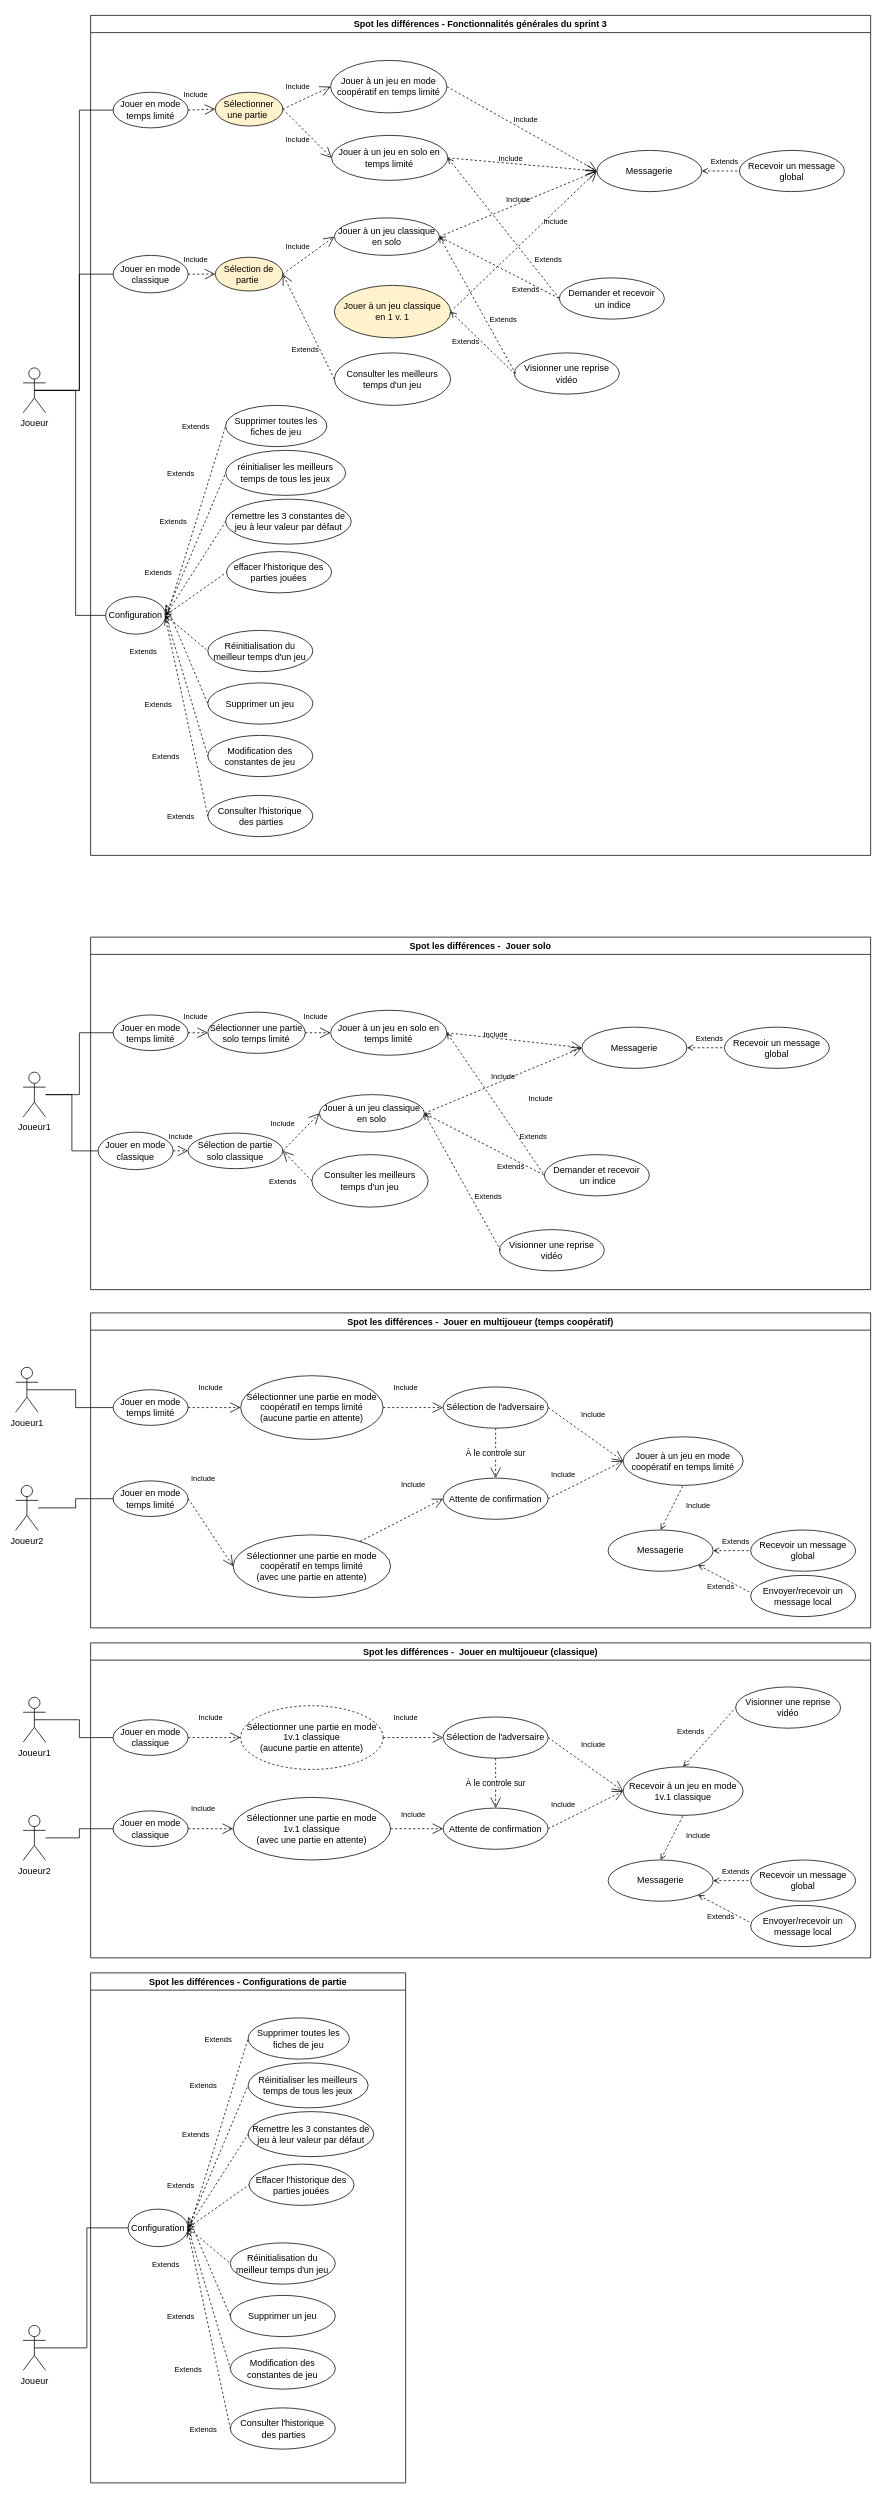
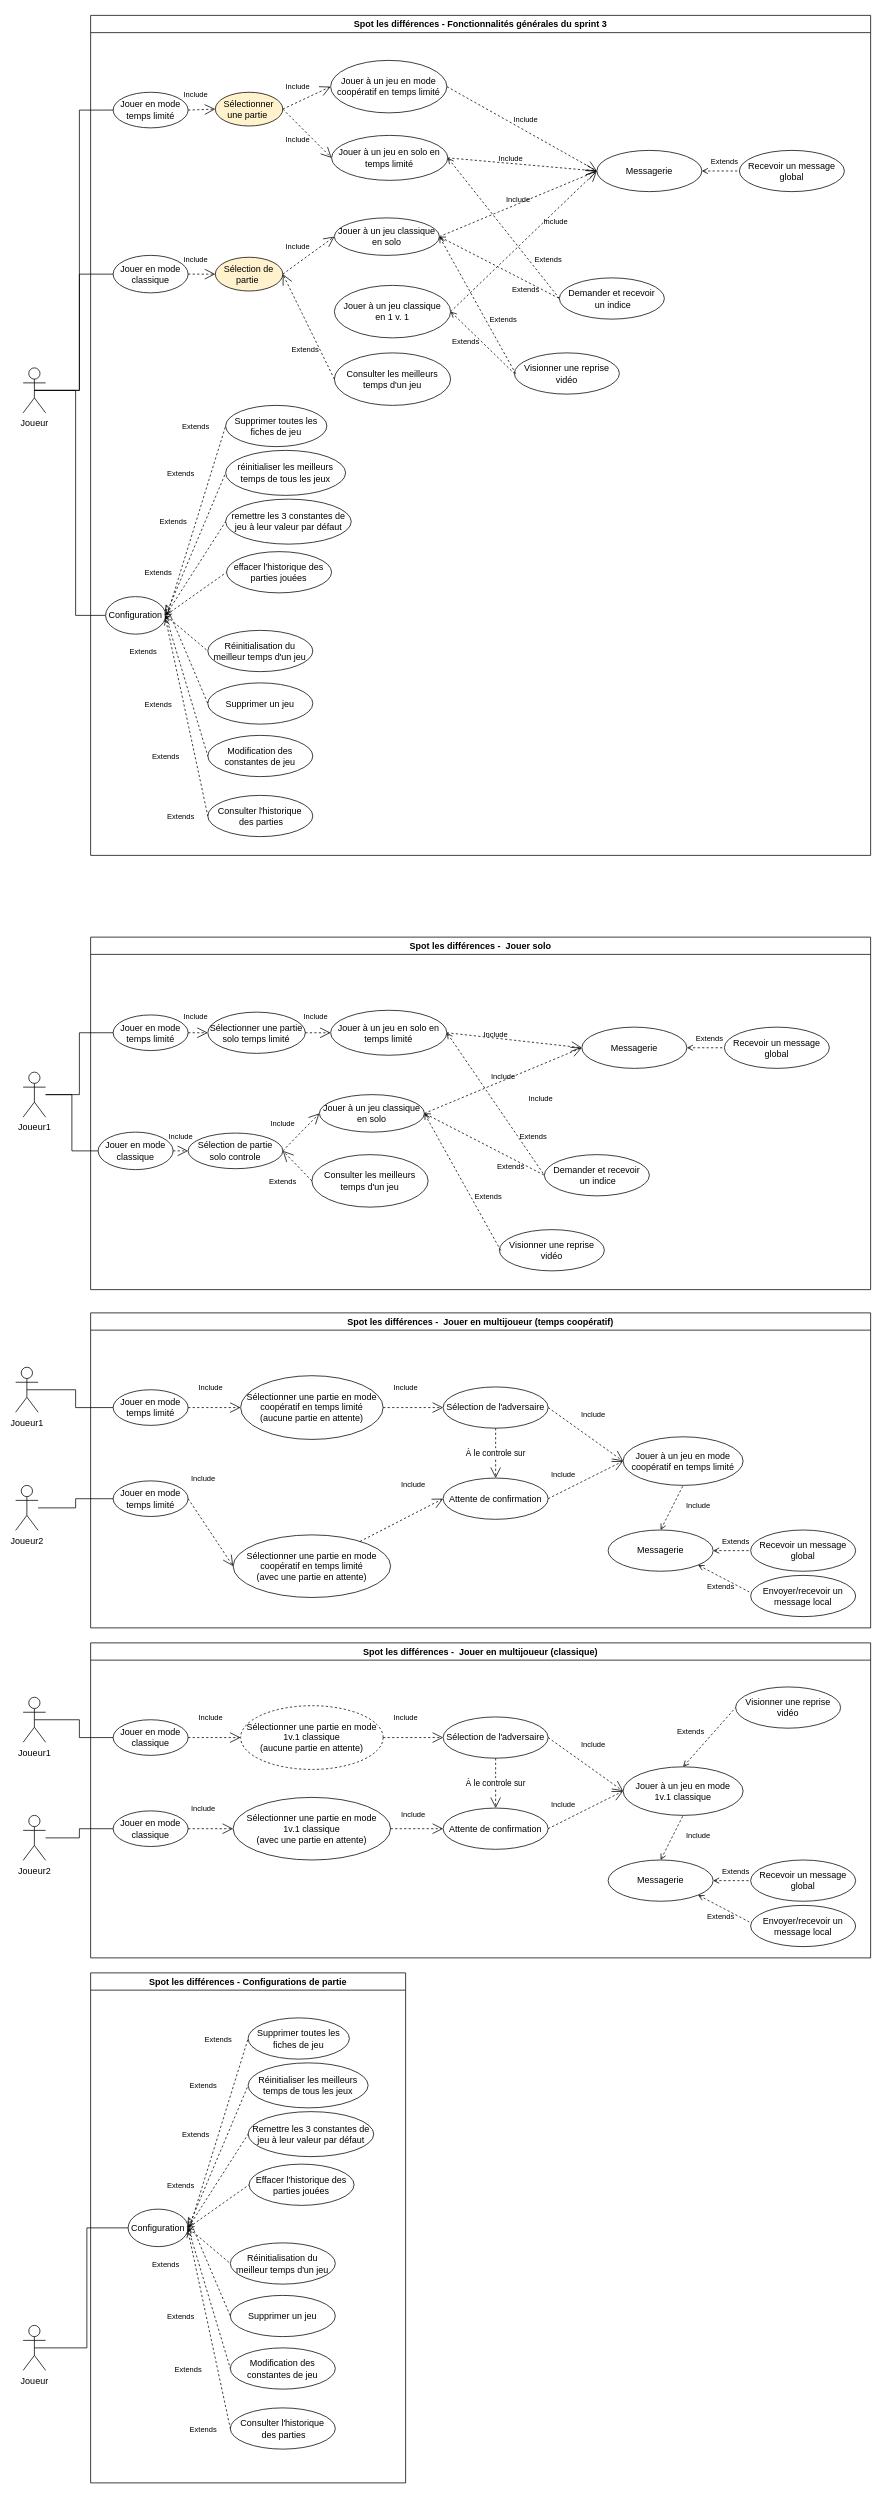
(392, 312) -> (392, 312)
(235, 1151) -> (235, 1151)
(683, 1791) -> (683, 1791)
